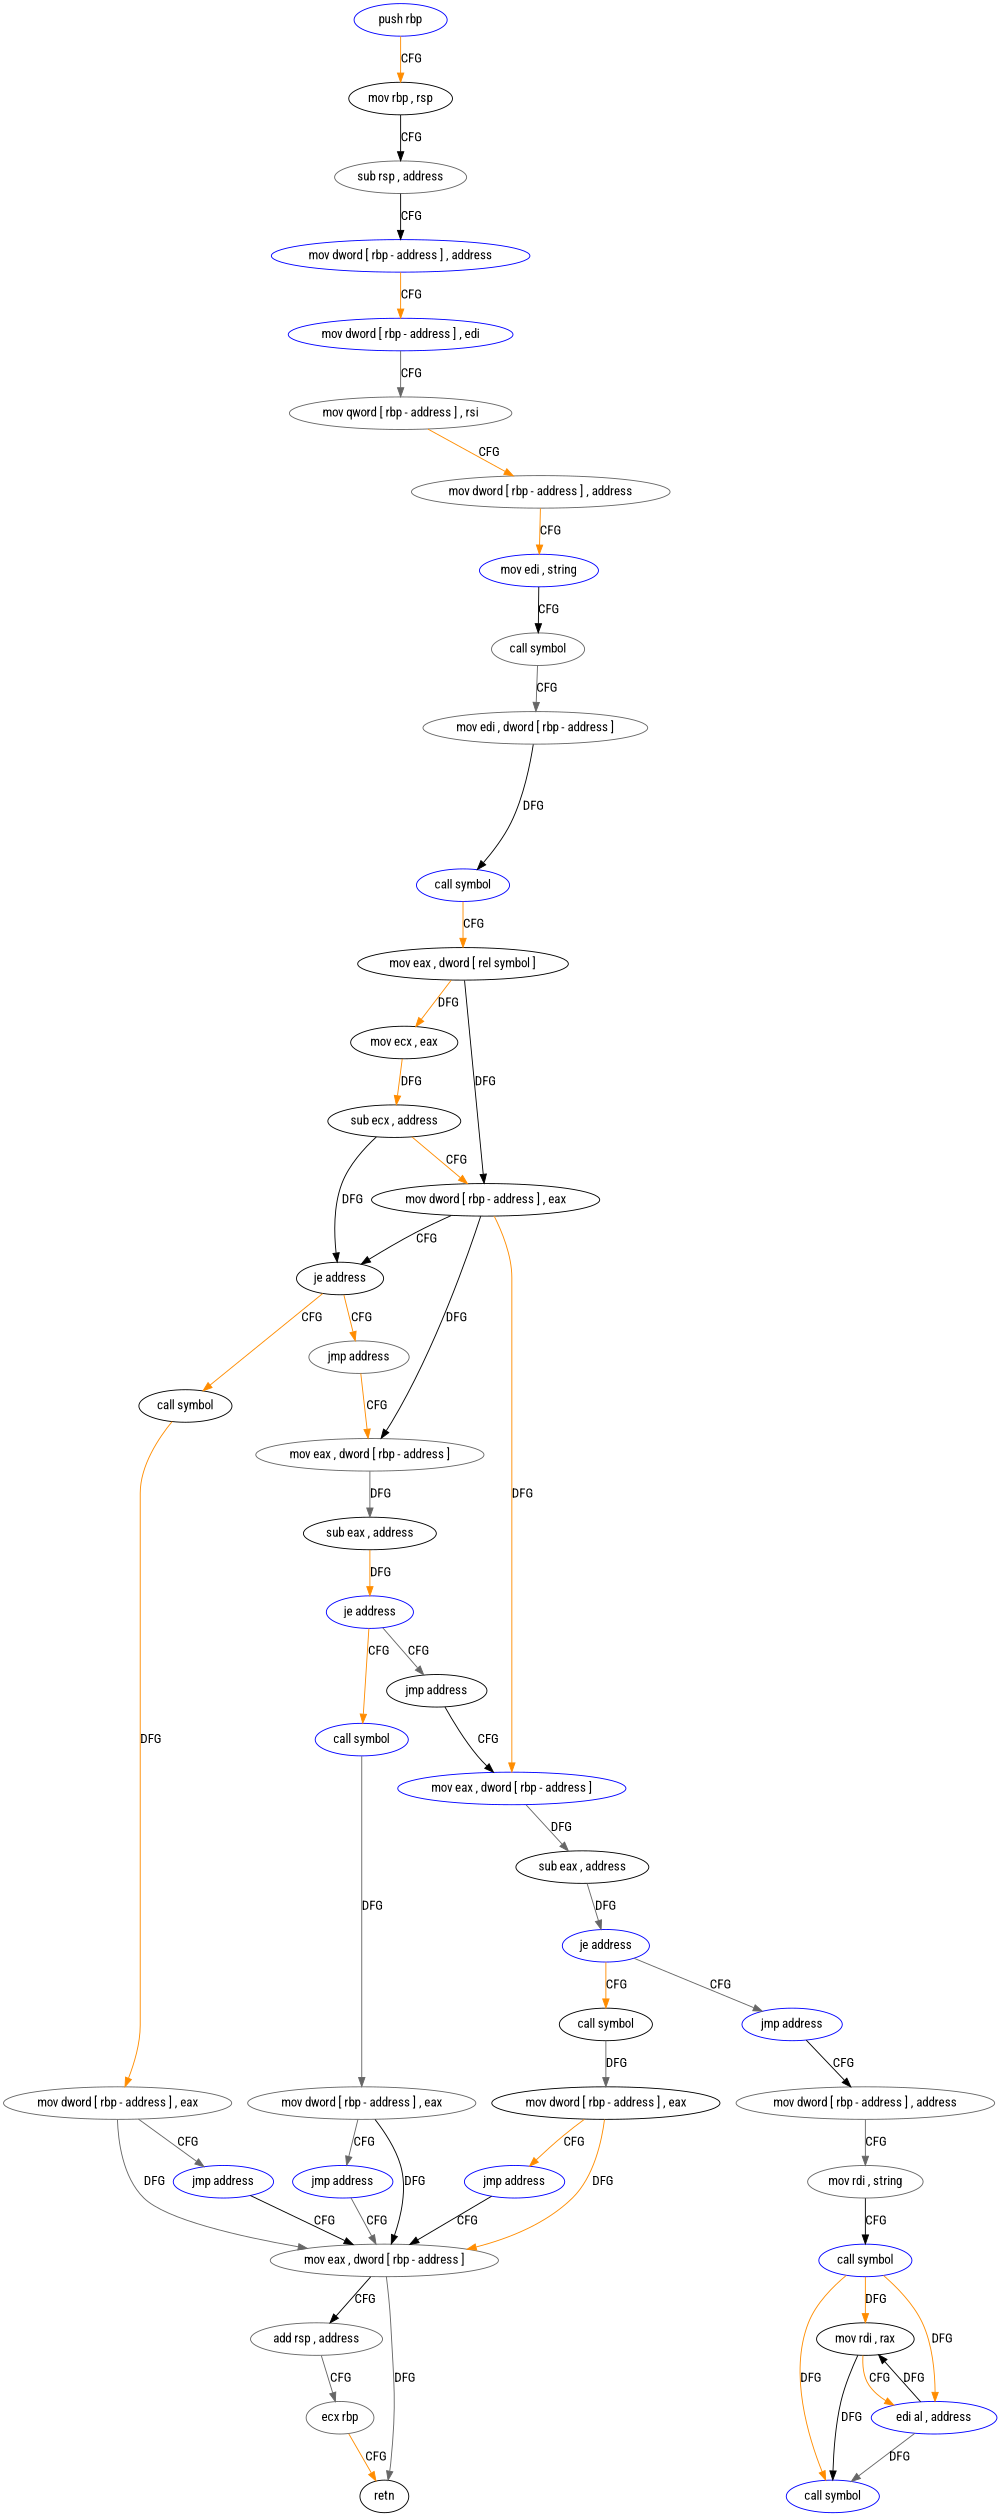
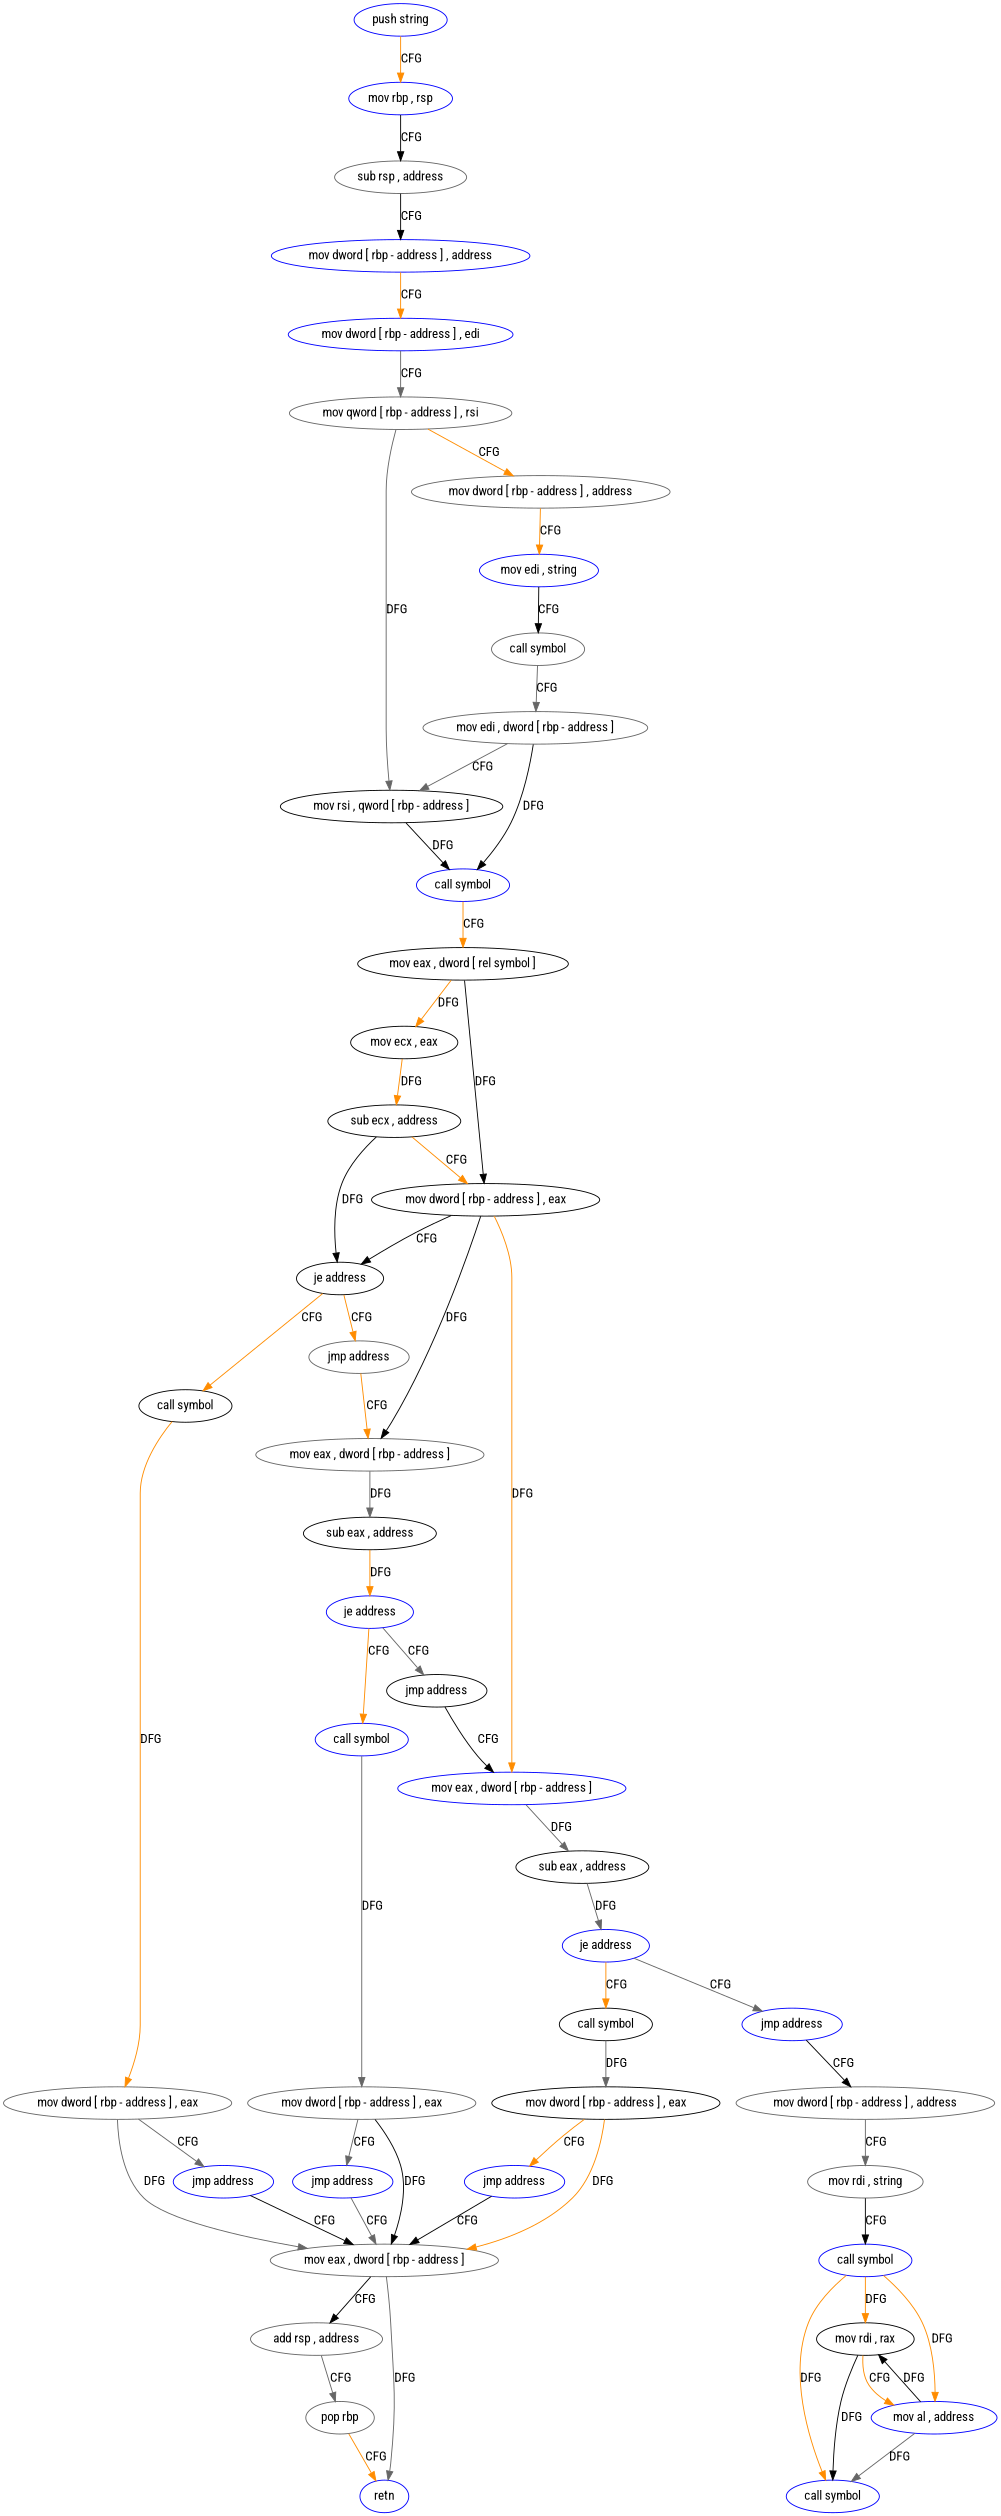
(401, 20) -> (401, 20)
(401, 99) -> (401, 99)
none -> (392, 807)
(340, 2418) -> (340, 2418)
(934, 2418) -> (934, 2418)
(384, 2496) -> (384, 2496)
